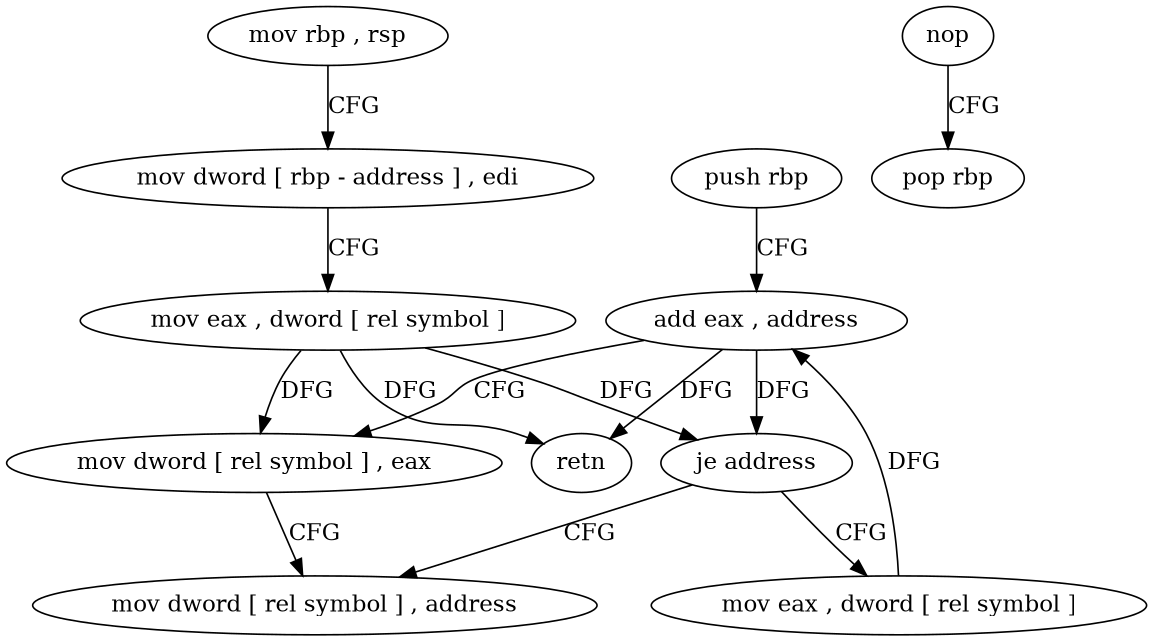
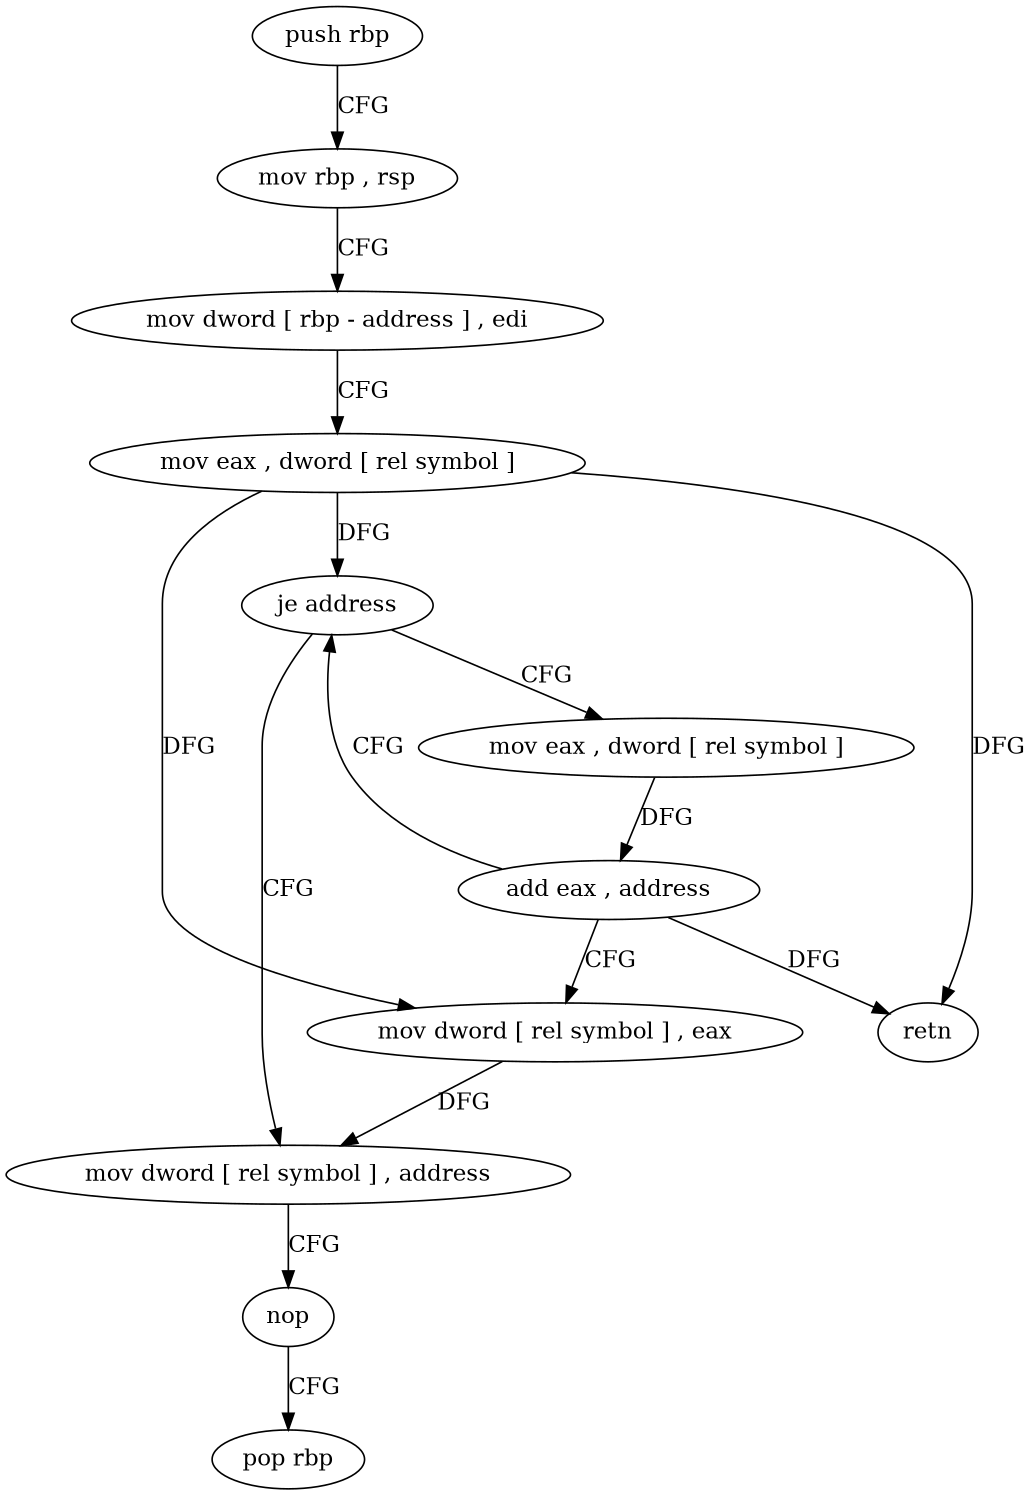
(757, 241) -> (337, 99)
(784, 392) -> (378, 748)
(315, 534) -> (464, 1104)
none -> (288, 1238)
